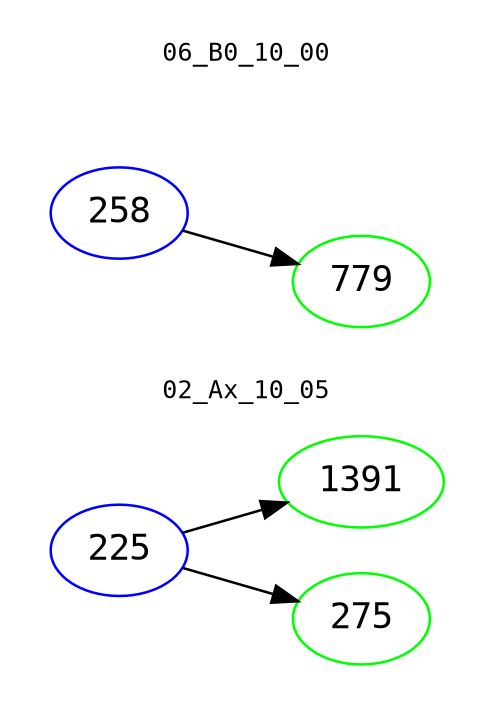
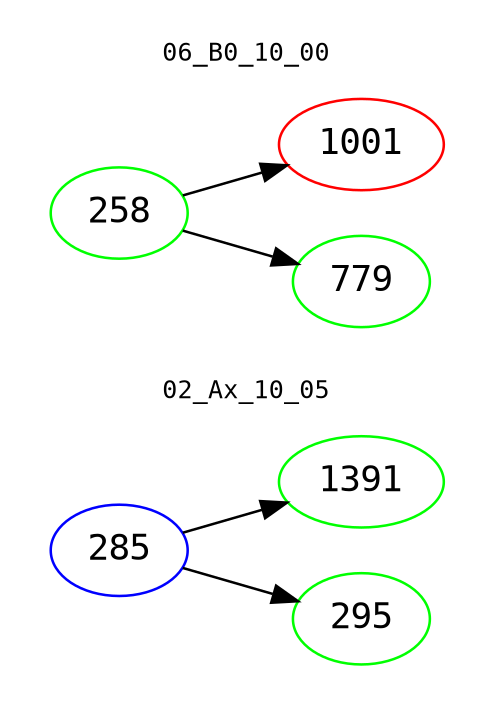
none -> (361, 145)
(119, 213) -> (119, 213)
(119, 550) -> (119, 550)
(361, 619) -> (361, 619)
